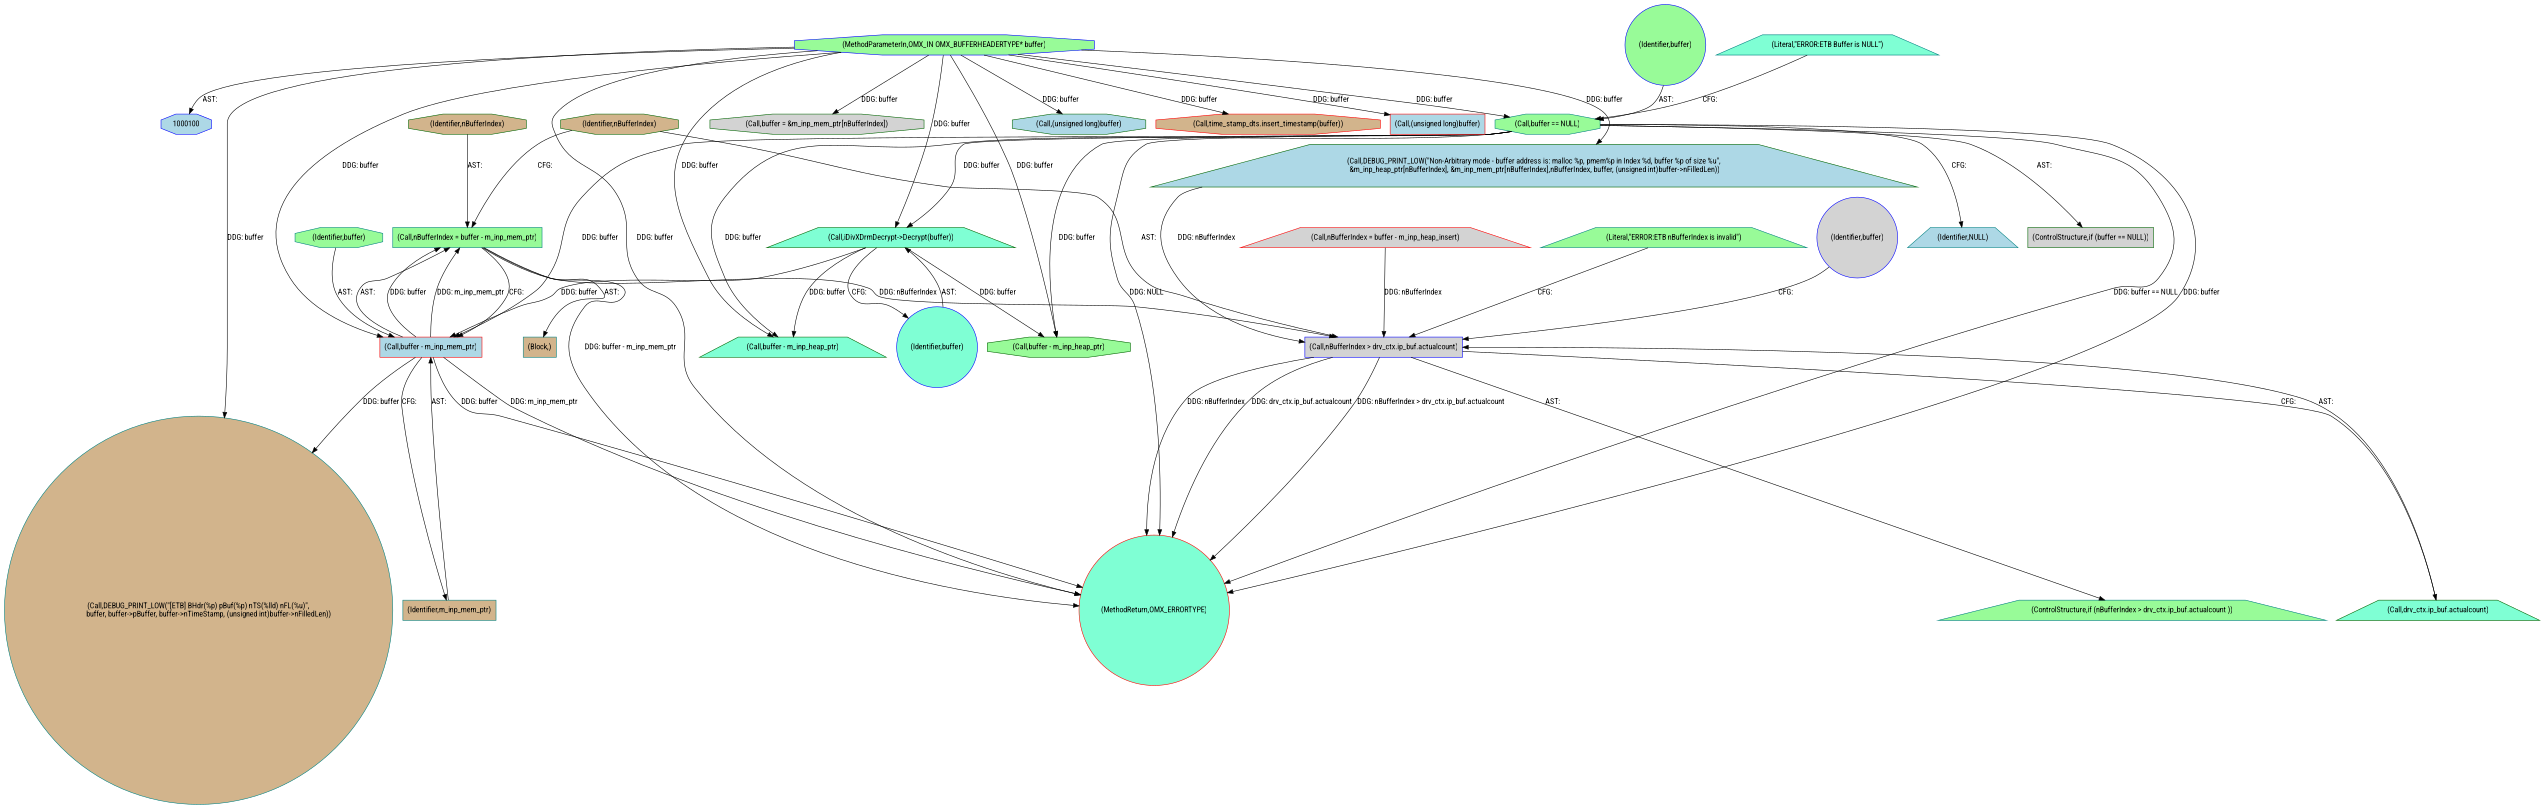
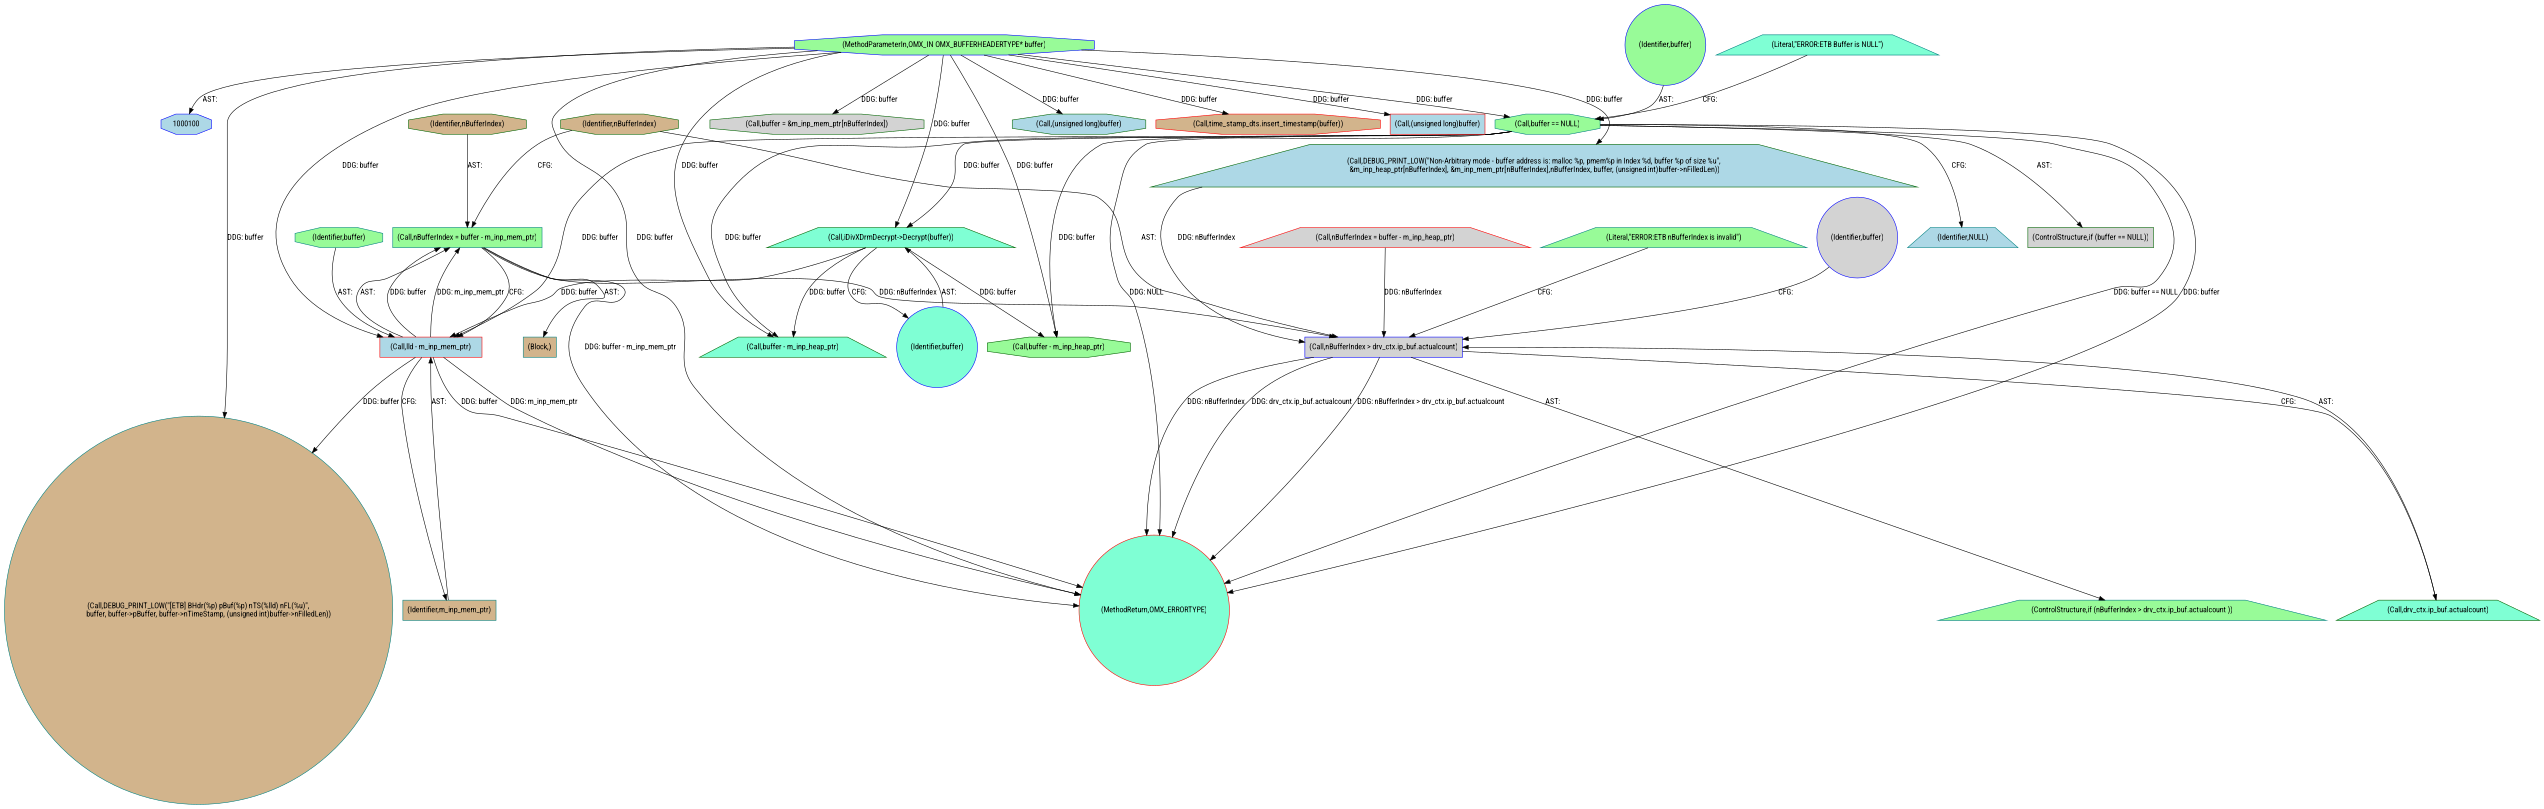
(1385, 238) -> (1385, 238)
(431, 347) -> (431, 347)
